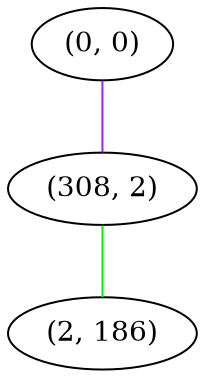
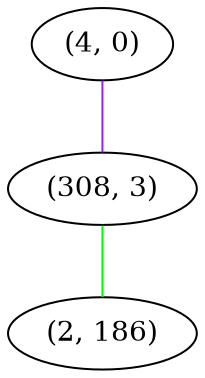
(102, 44) -> (102, 44)
(102, 189) -> (102, 189)
